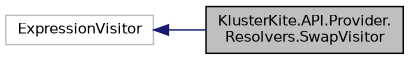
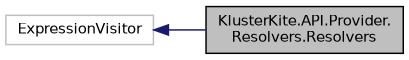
(305, 30) -> (305, 30)
